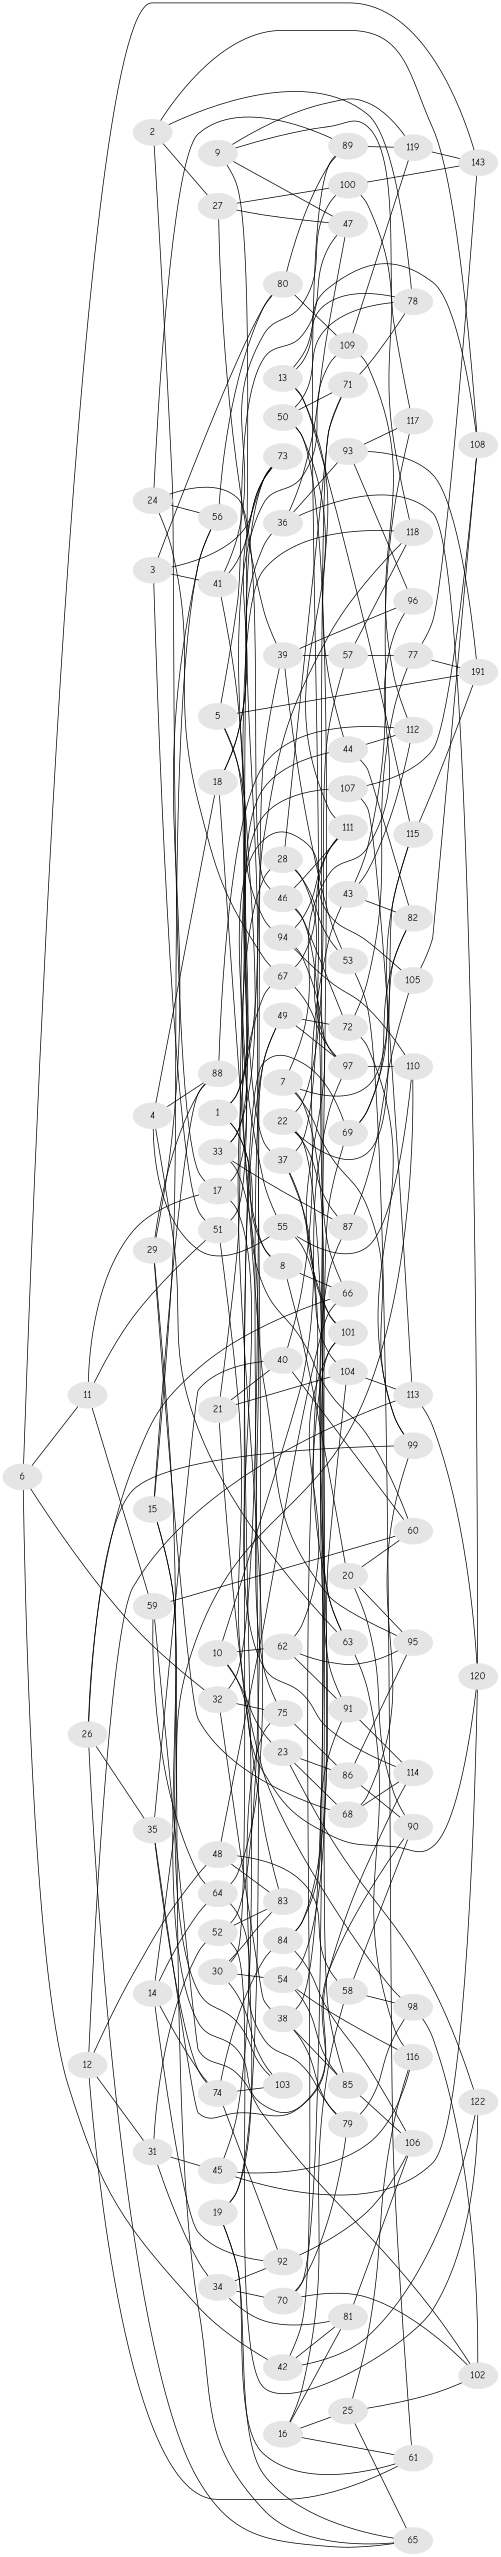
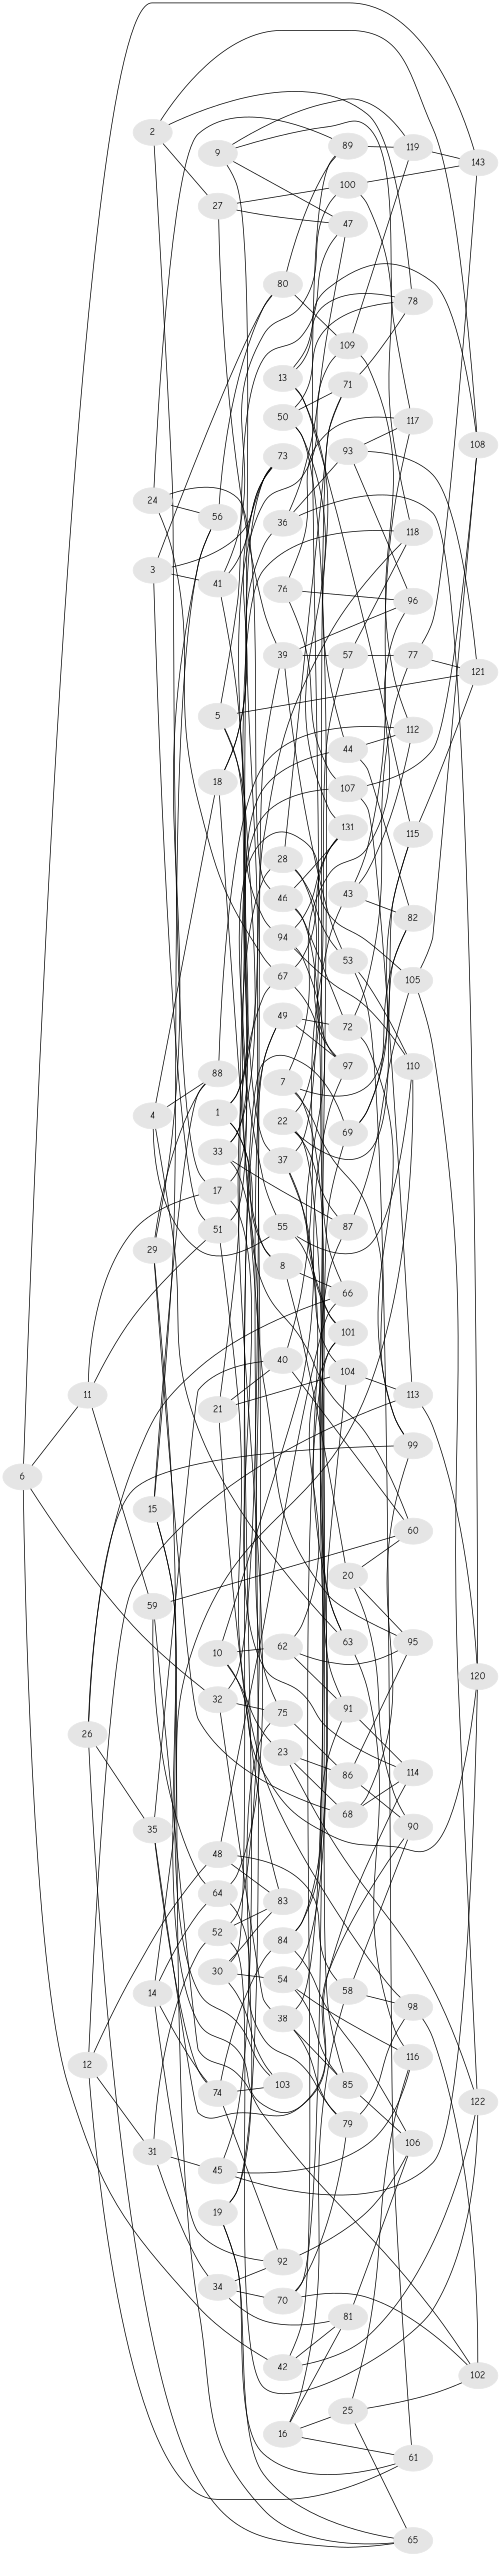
none -> (283, 590)
(478, 672) -> (478, 672)
(348, 828) -> (348, 828)
(381, 1067) -> (380, 1004)
none -> (456, 1539)
